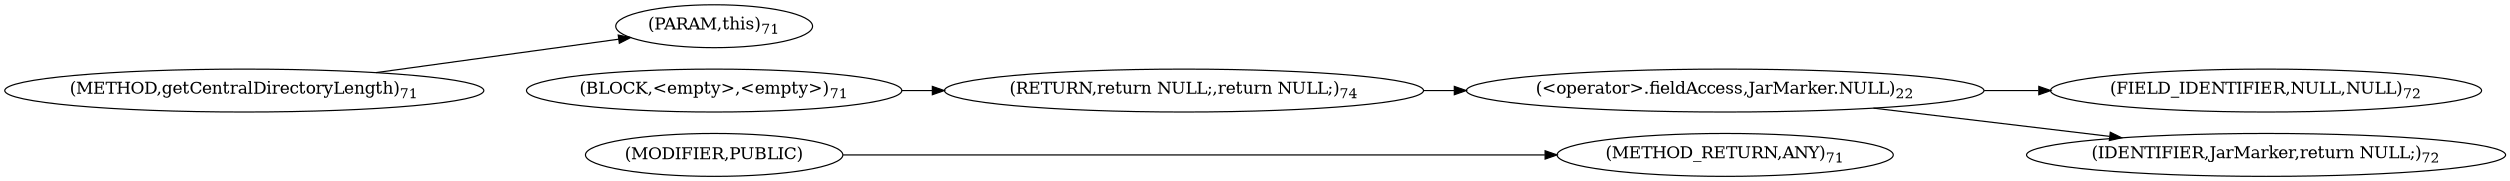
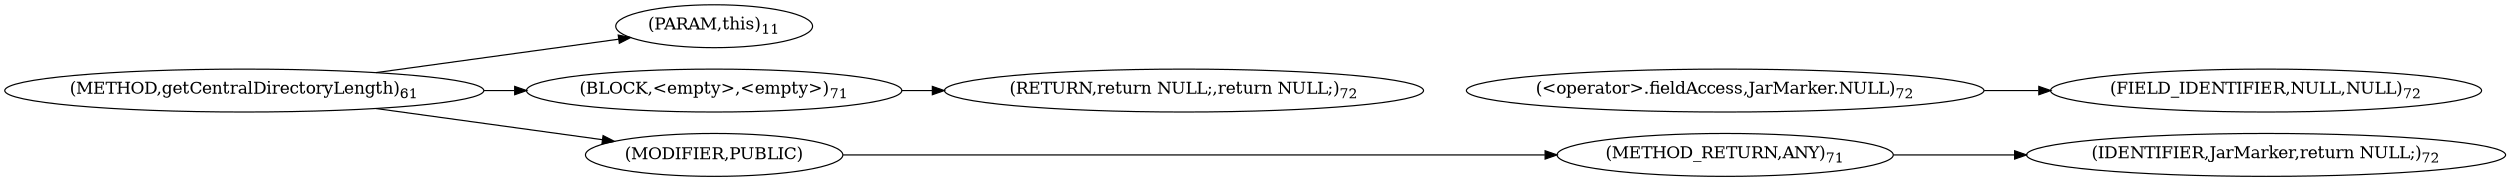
(771, 24) -> (771, 24)
(409, 89) -> (409, 89)
(1349, 89) -> (1349, 89)
(1905, 89) -> (1905, 89)
none -> (499, 91)
(1439, 91) -> none
(1991, 122) -> (1954, 155)
none -> (489, 124)
